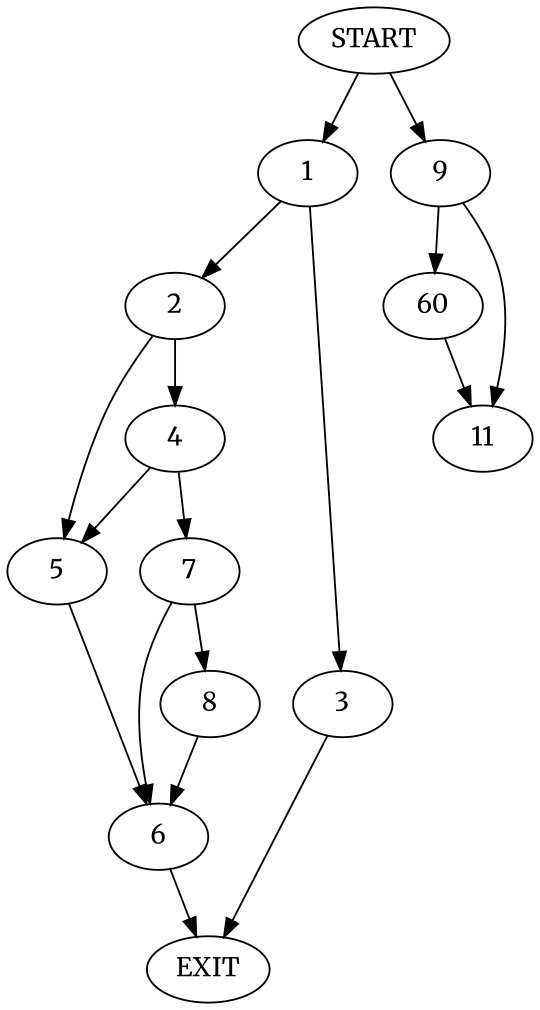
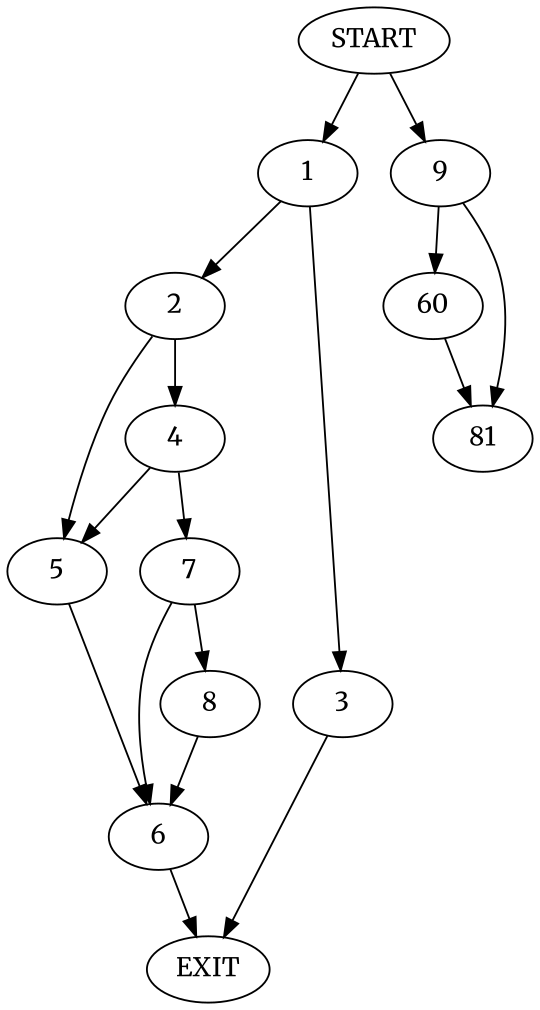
(483, 439) -> (483, 439)
